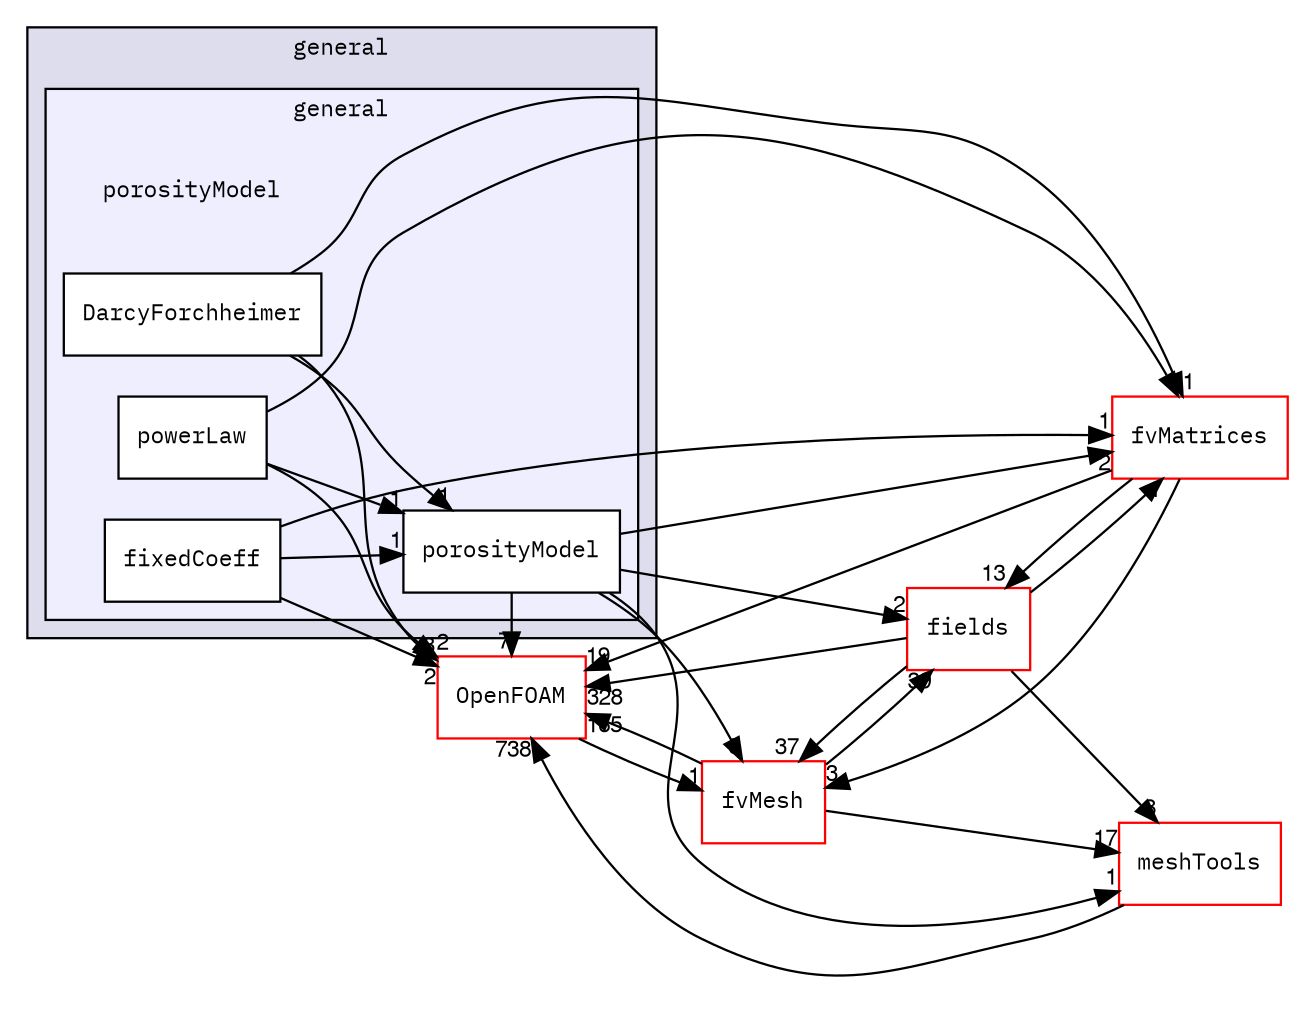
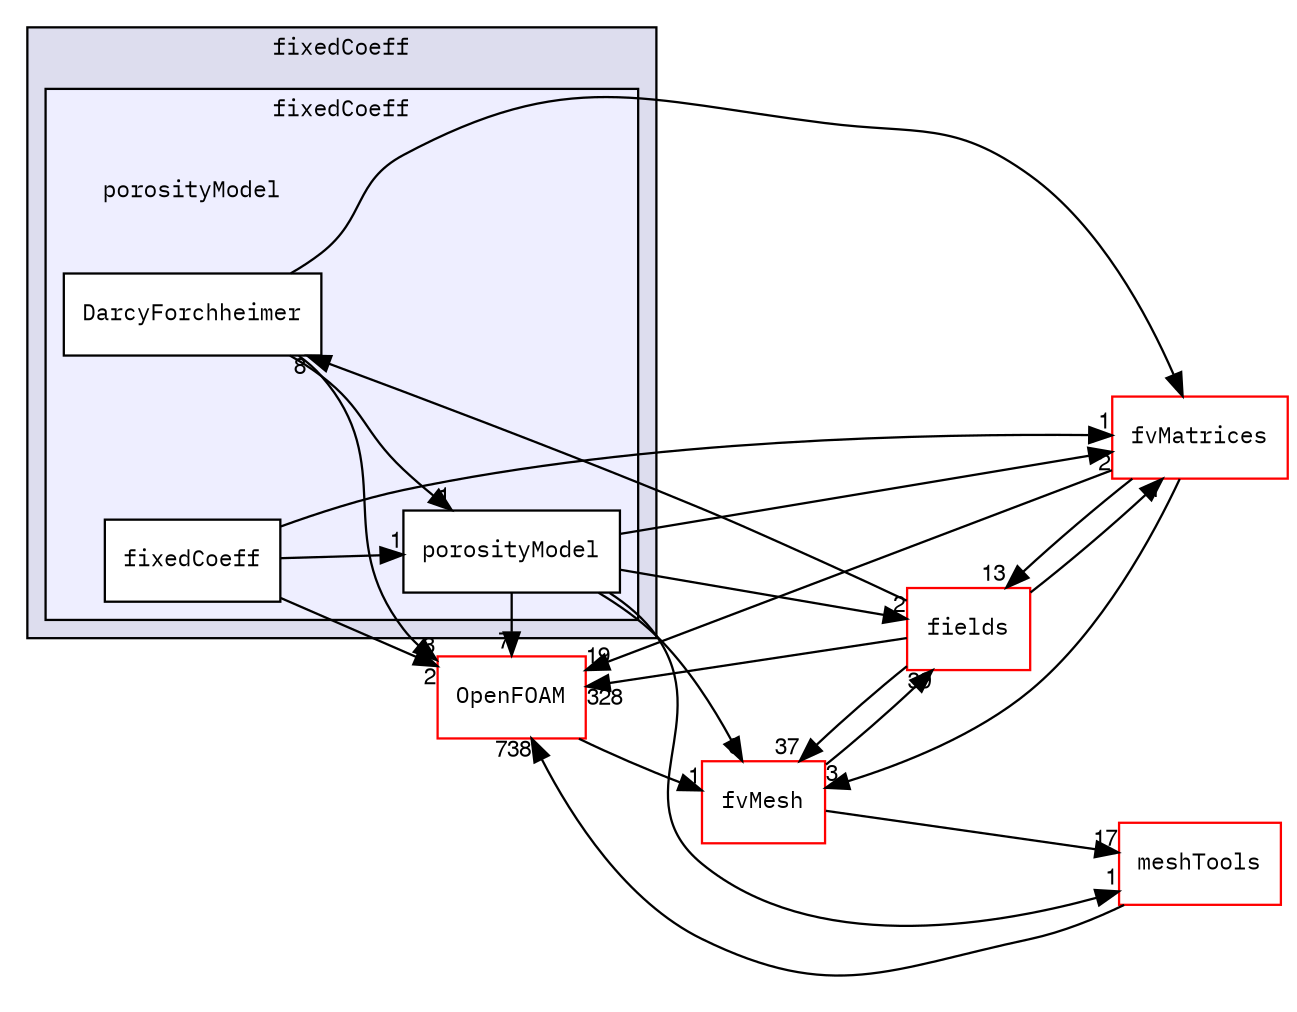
(342, 49) -> (342, 49)
(193, 438) -> none
(1076, 738) -> (621, 476)
(655, 742) -> none
